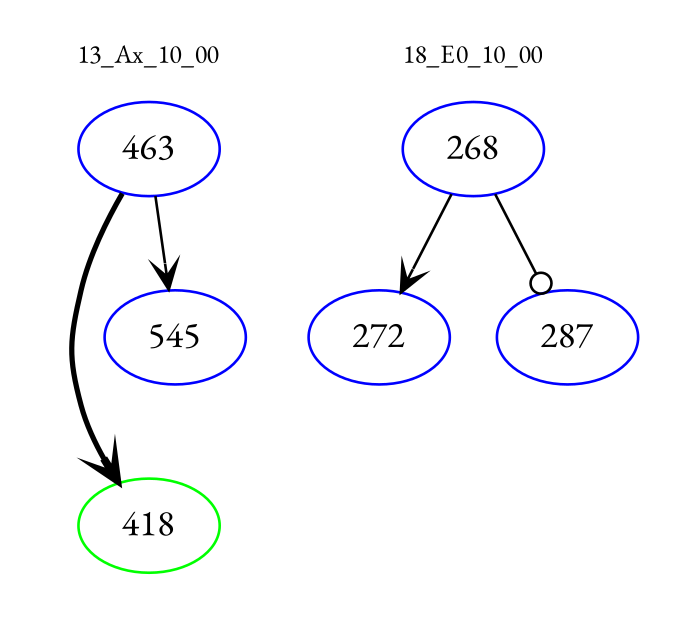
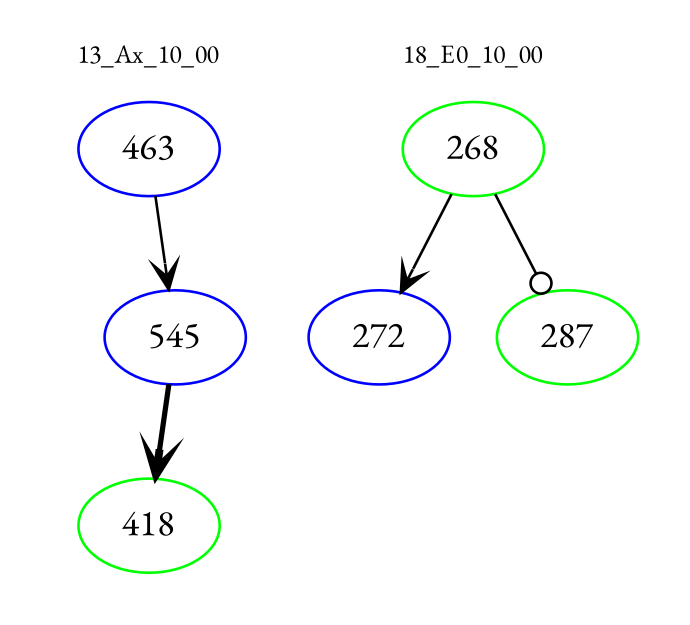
(473, 149) -> (473, 149)
(74, 325) -> (164, 418)
(568, 337) -> (568, 337)
